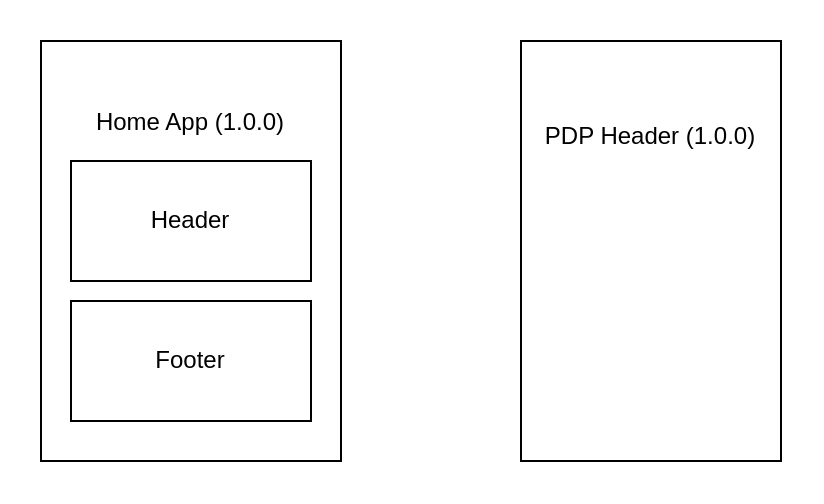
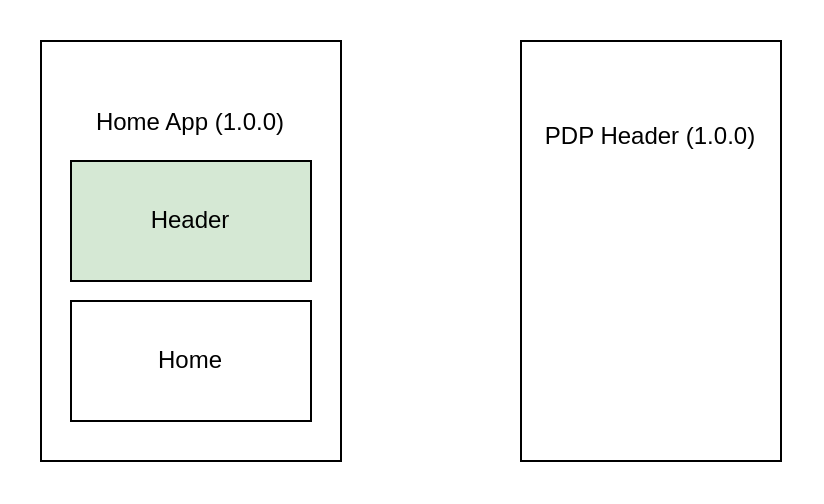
(191, 221) -> (191, 221)
(191, 361) -> (191, 361)
